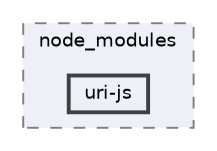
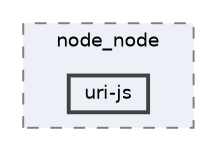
(108, 42) -> (108, 42)
